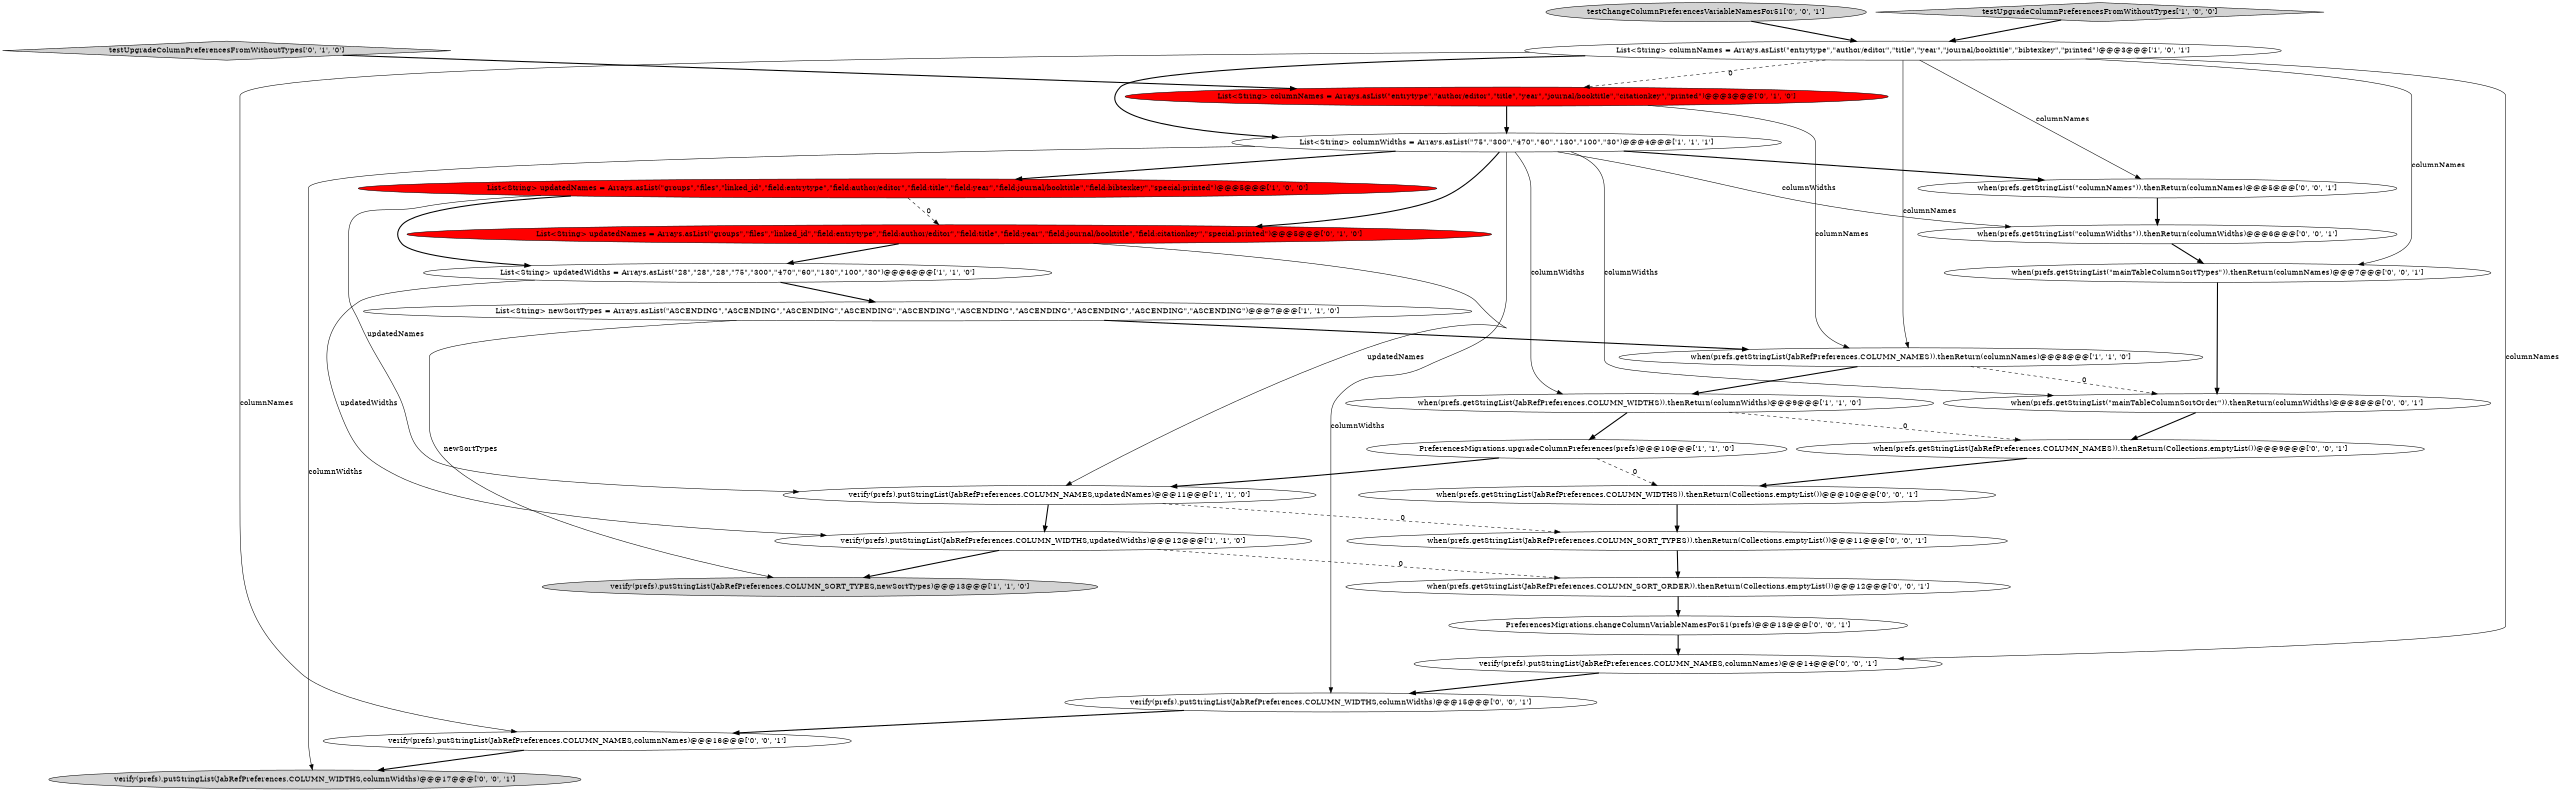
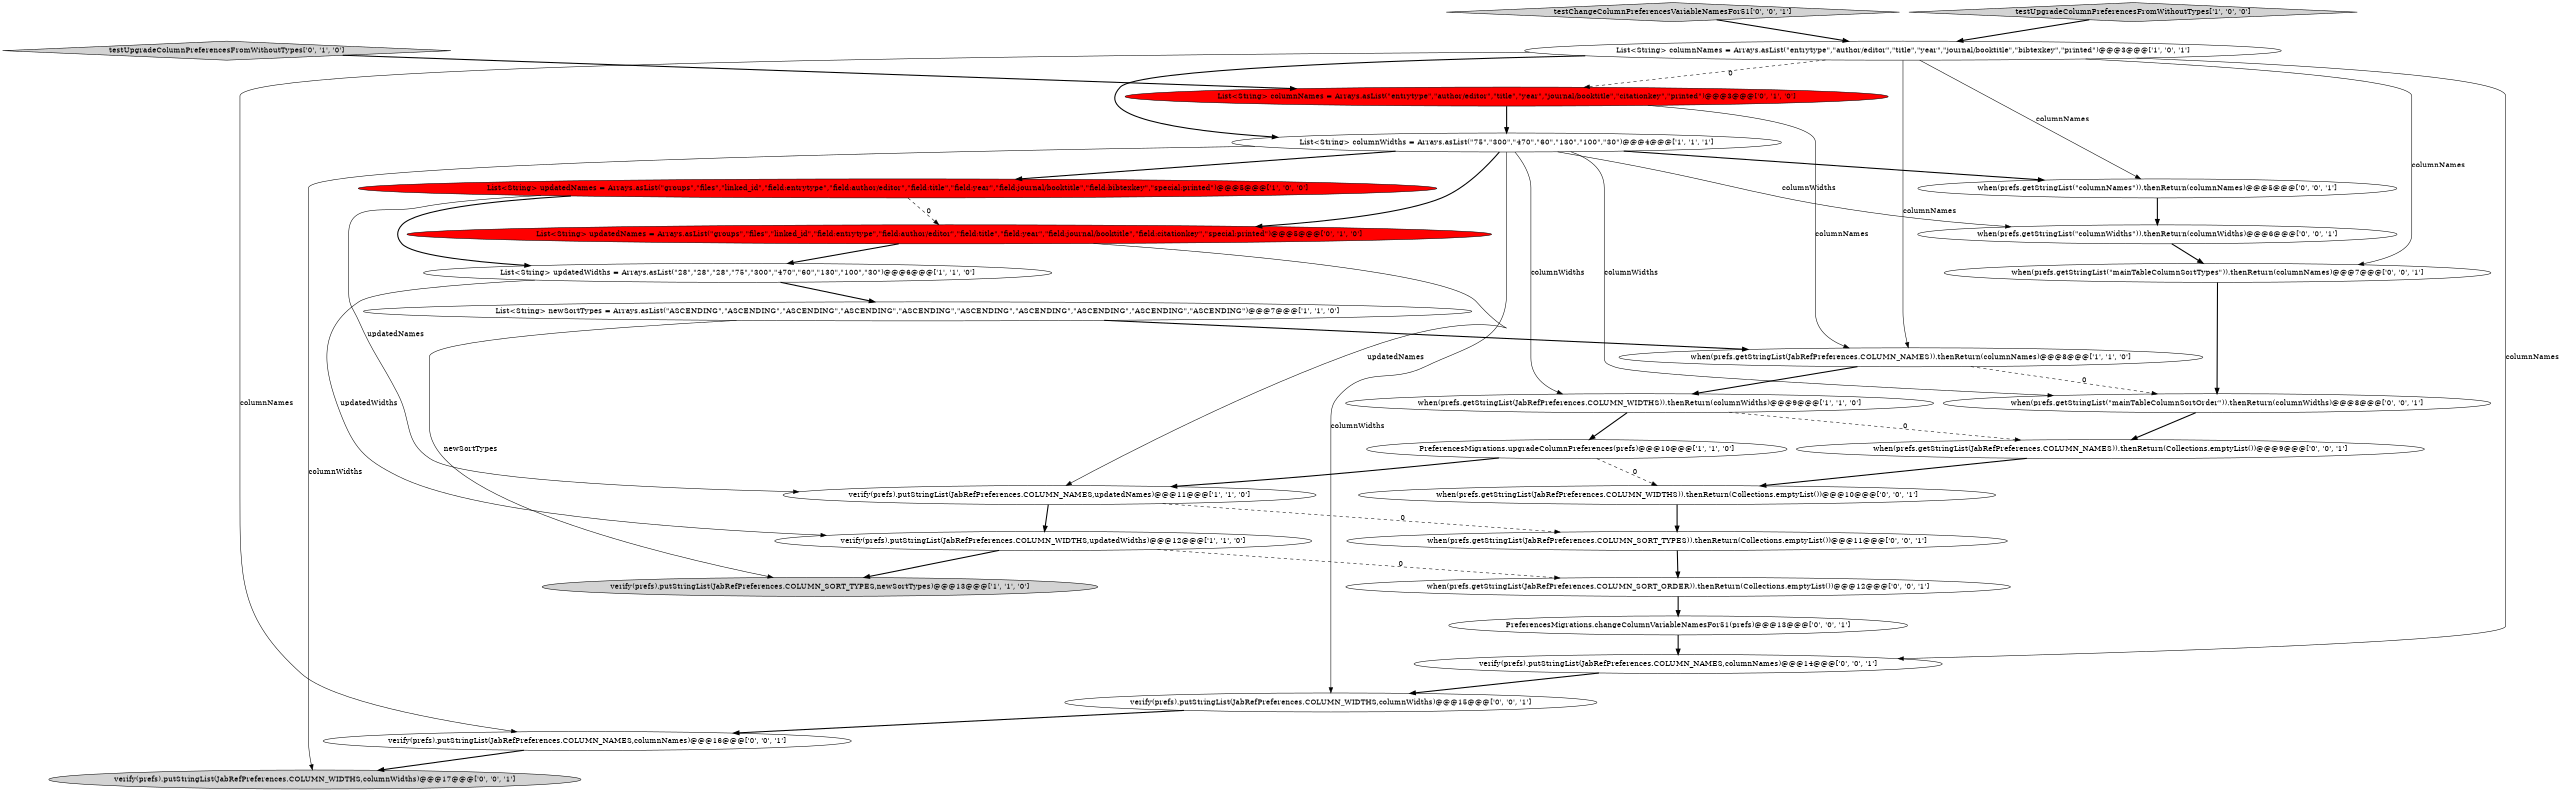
(1706, 12) -> (1673, 12)
